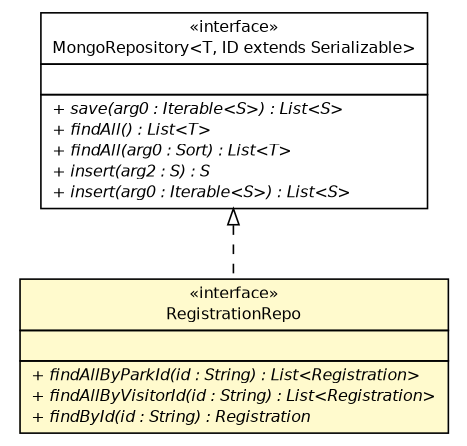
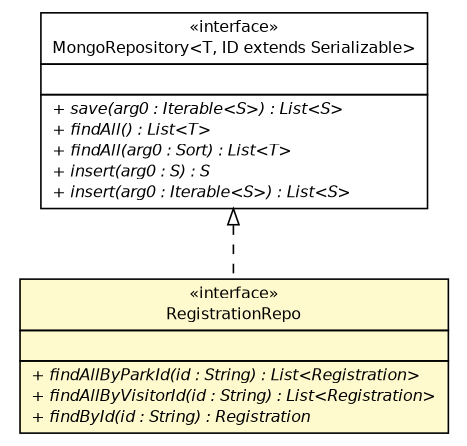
(132, 172) -> (132, 172)
